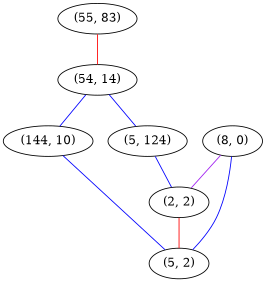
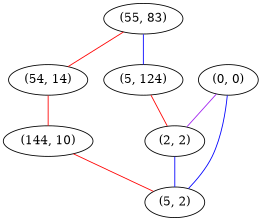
(122, 110) -> (143, 49)
(73, 111) -> (48, 111)
(233, 141) -> (228, 80)
(163, 172) -> (159, 111)
(114, 203) -> (113, 173)
(179, 233) -> (175, 172)
